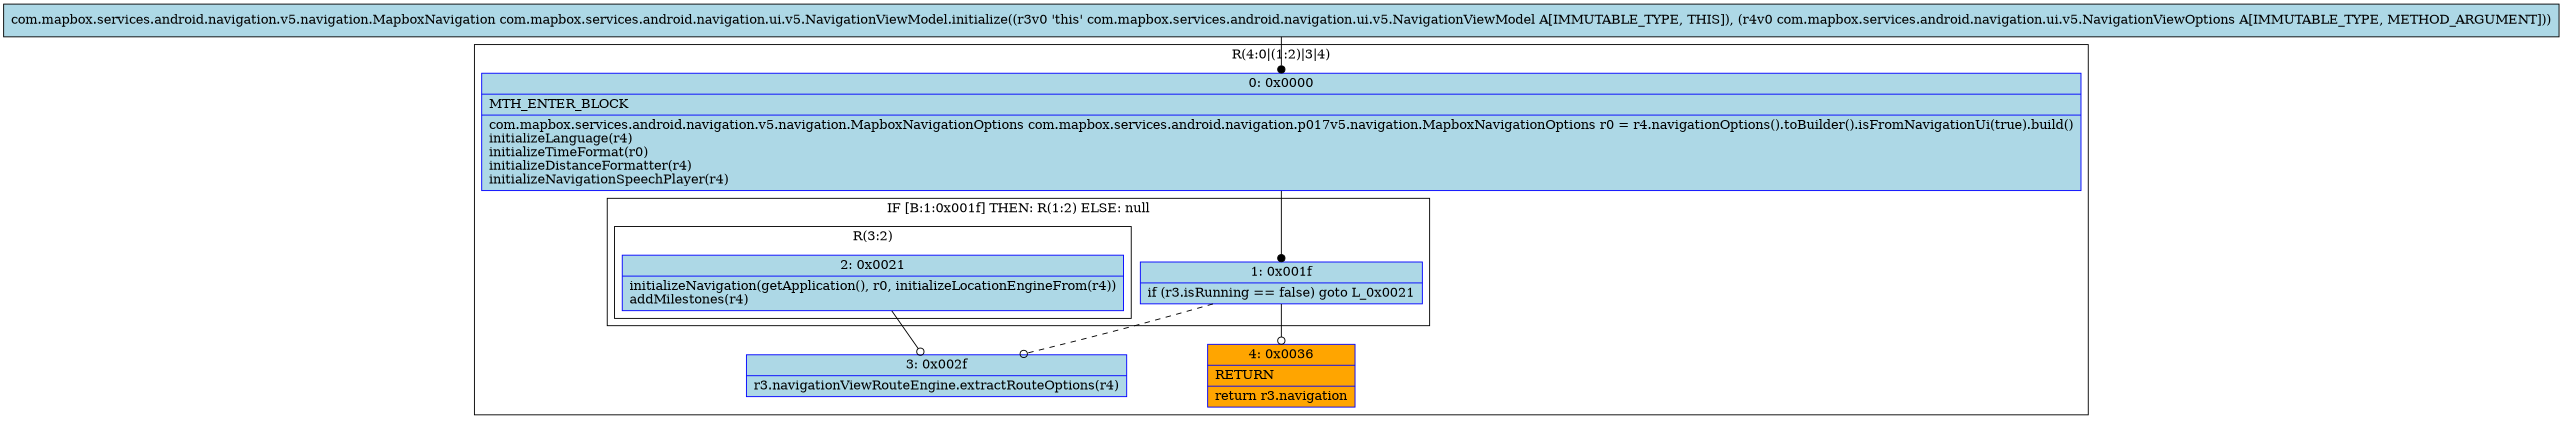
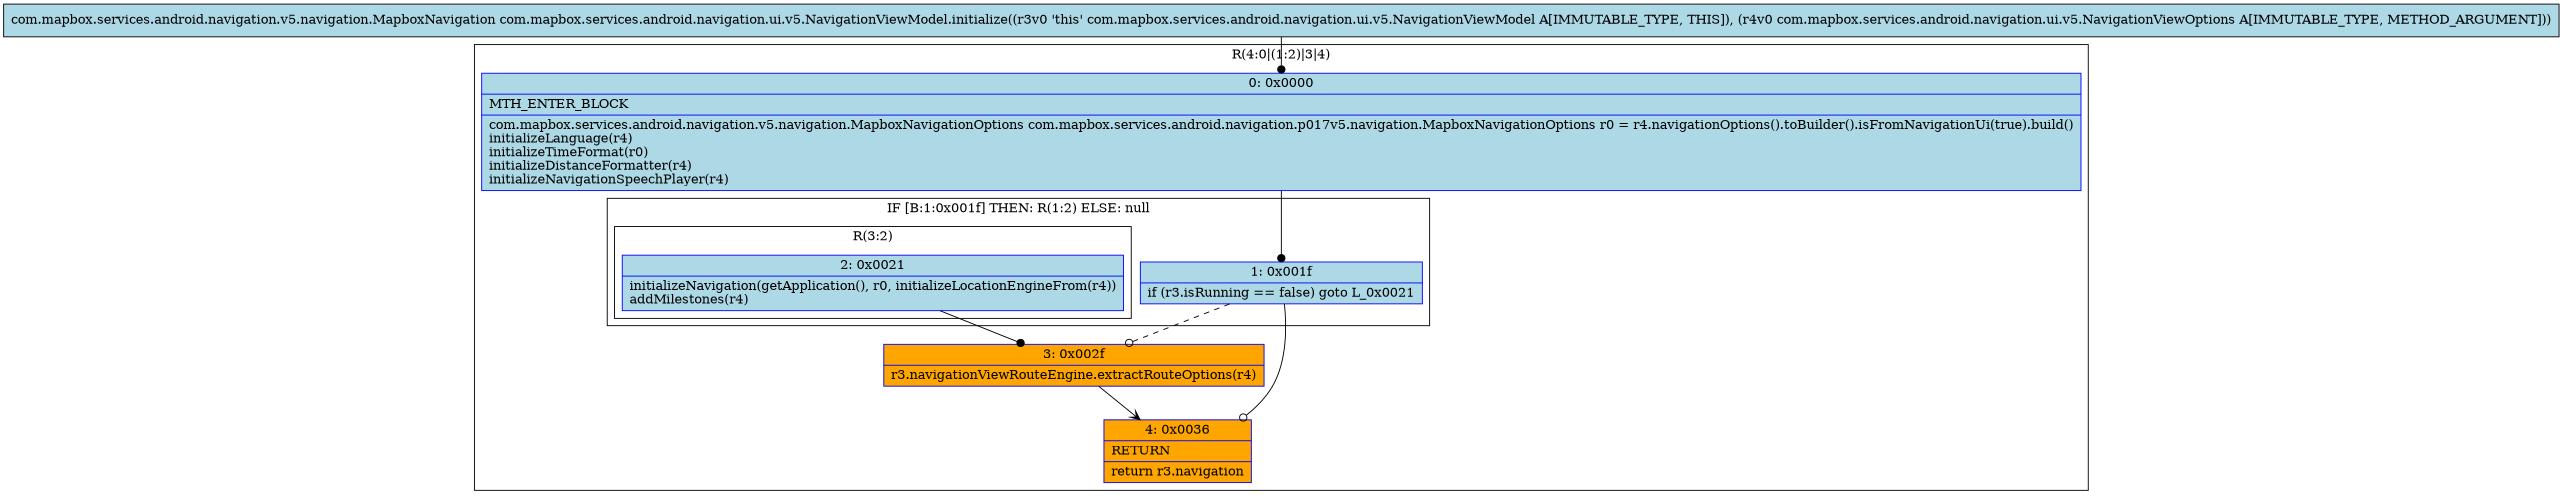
(906, 332) -> (992, 332)
(937, 376) -> (1074, 365)
none -> (1116, 400)
